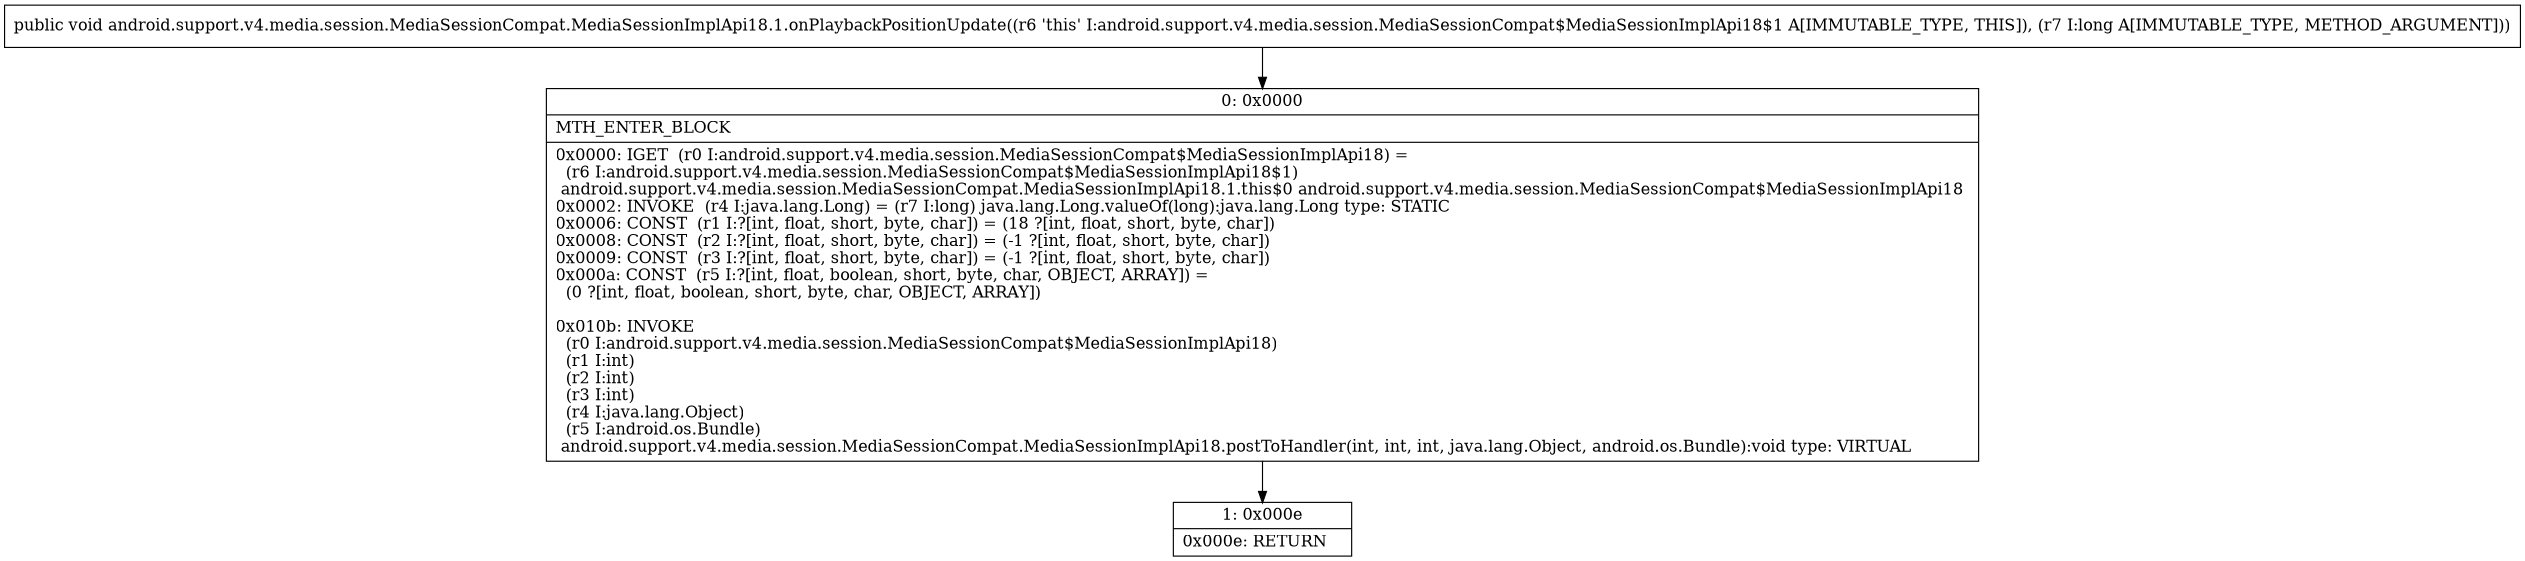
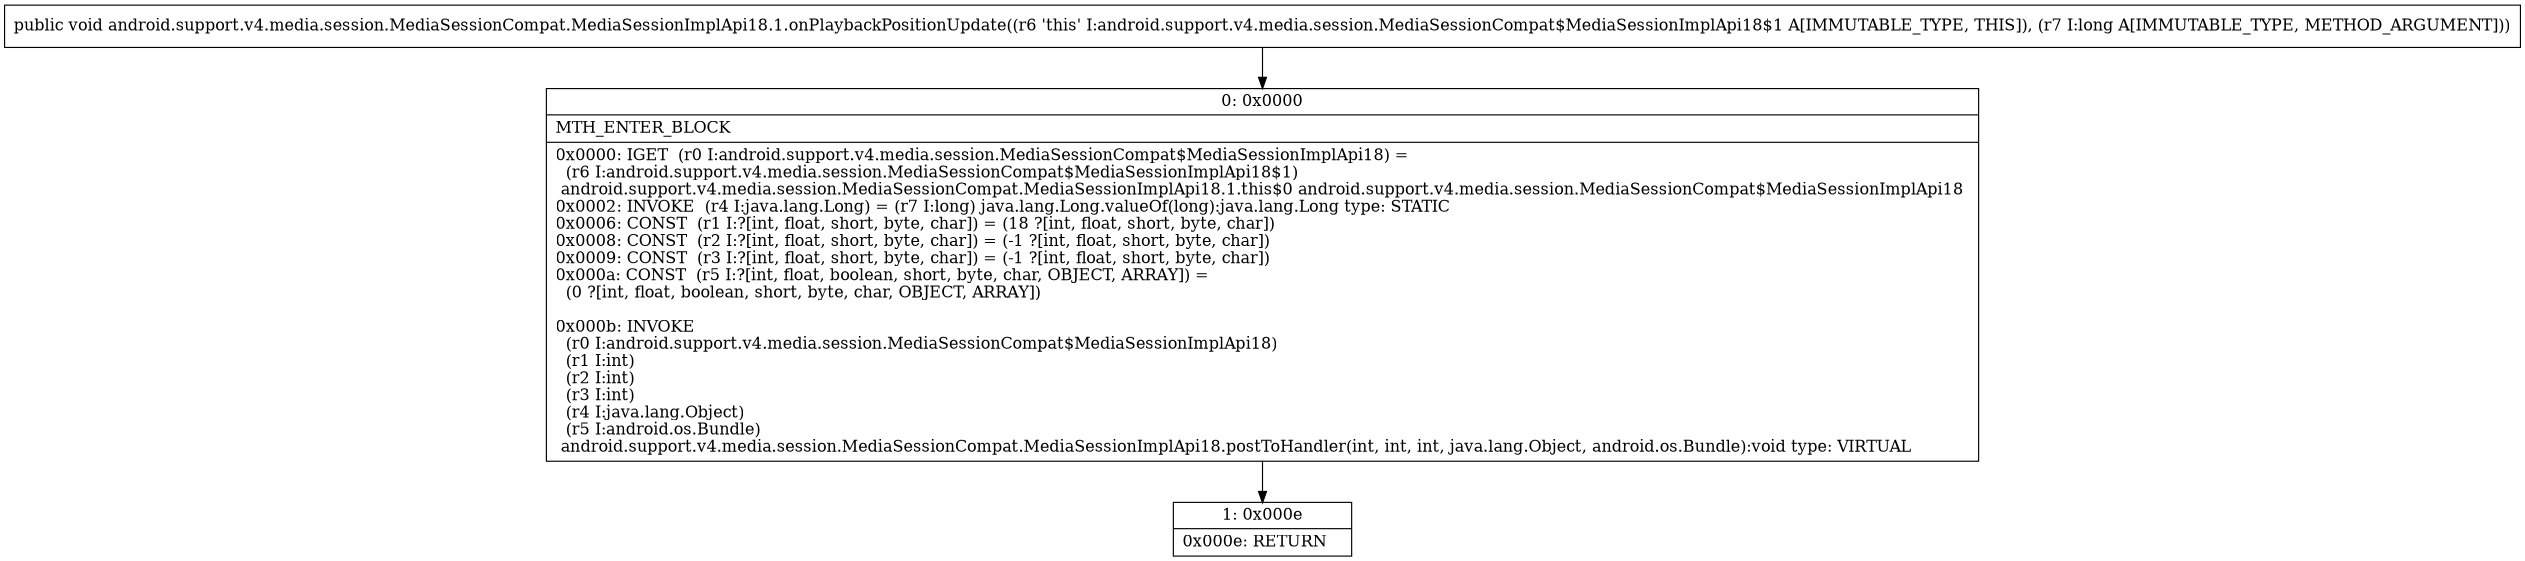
(630, 327) -> (630, 327)
